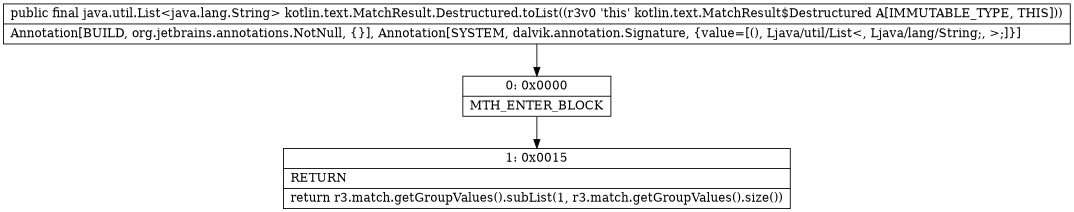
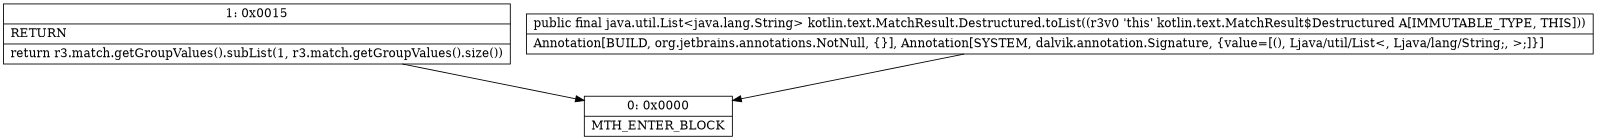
(537, 128) -> (489, 81)
